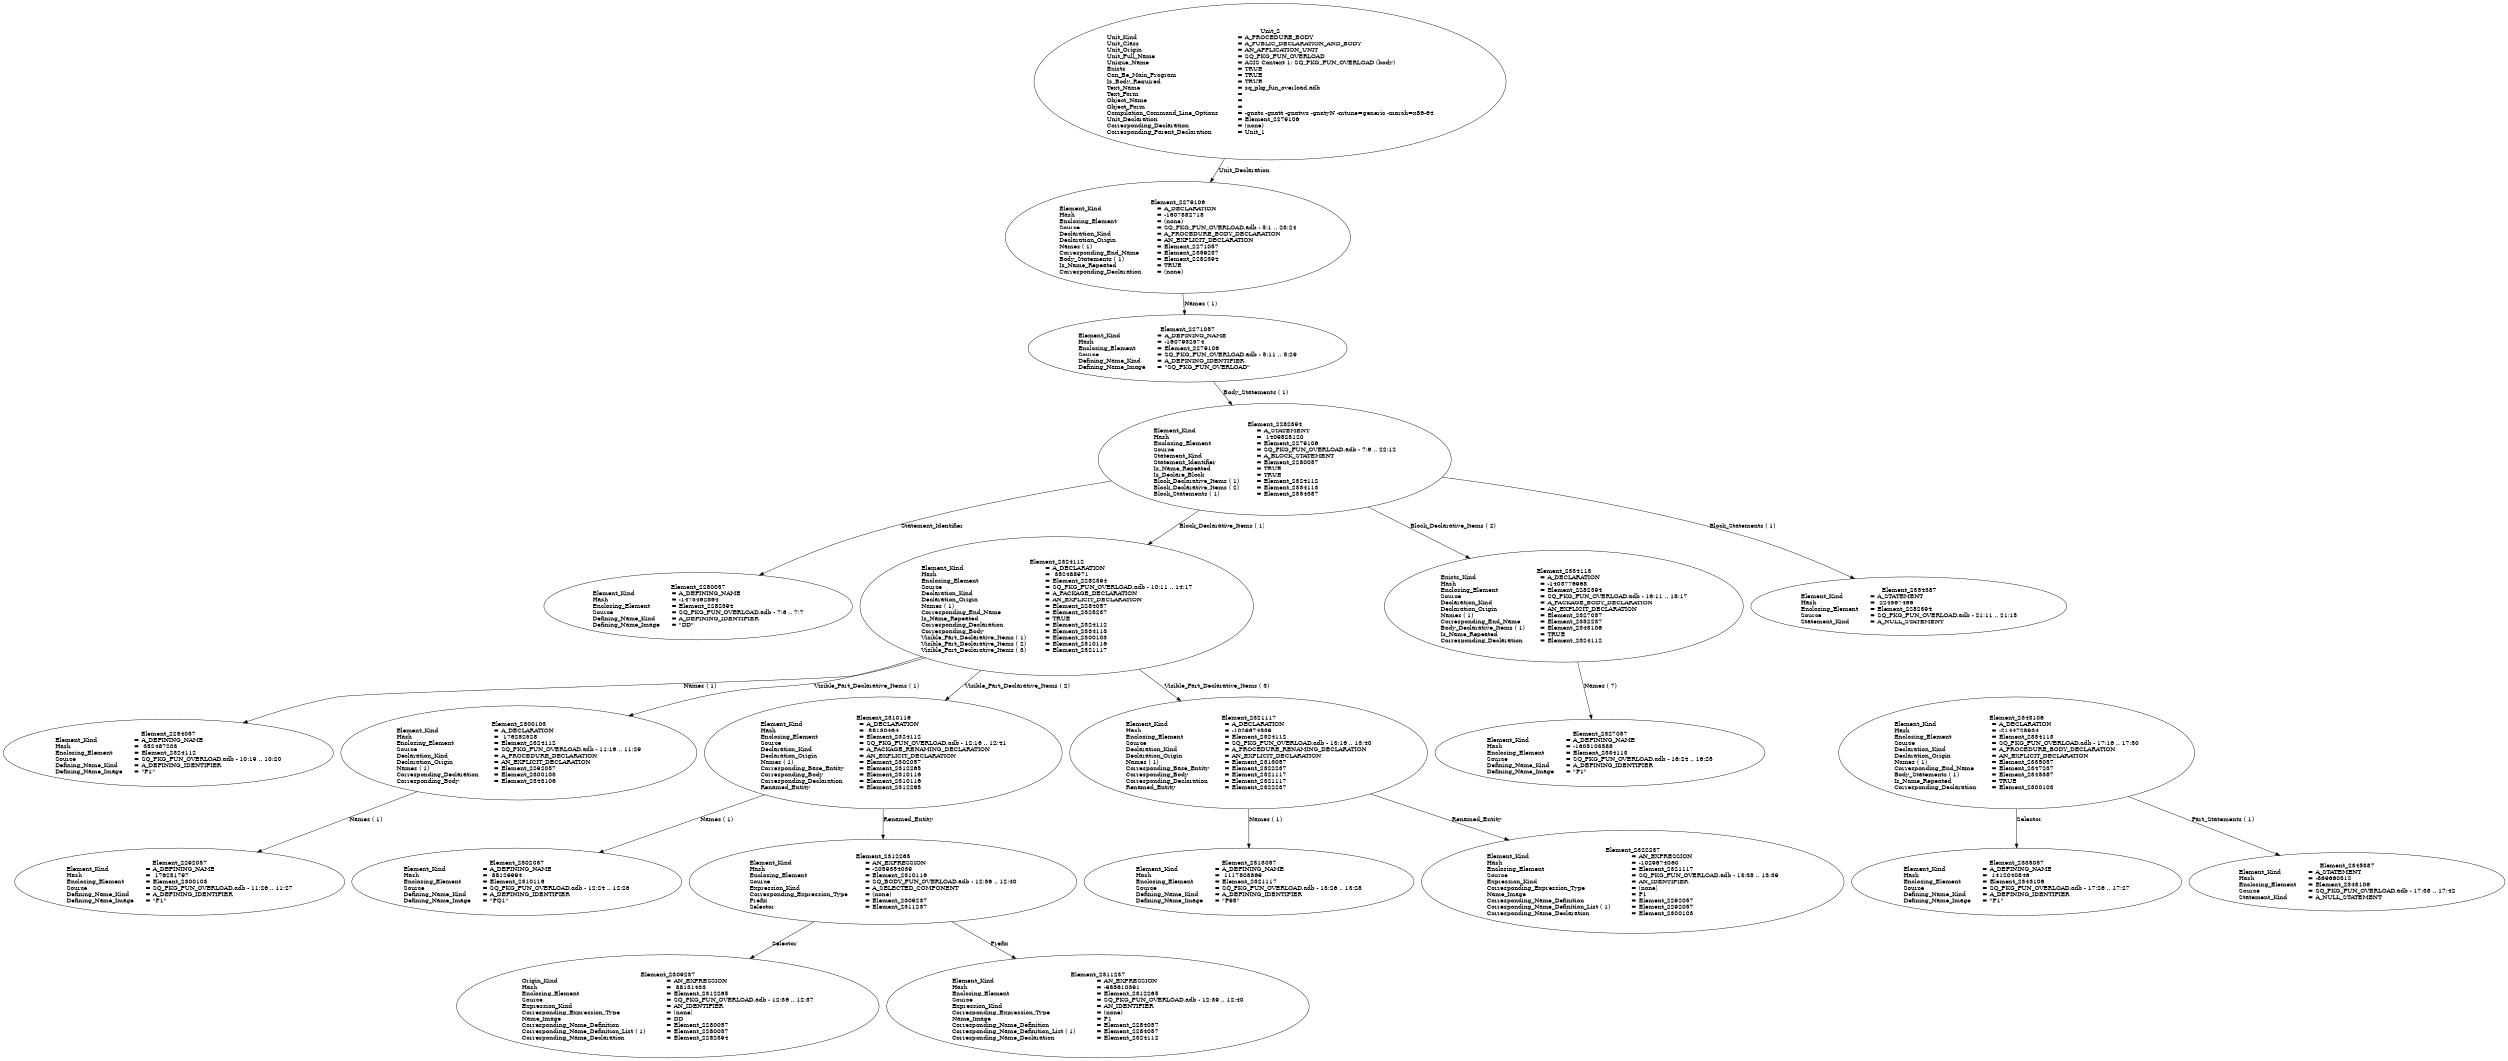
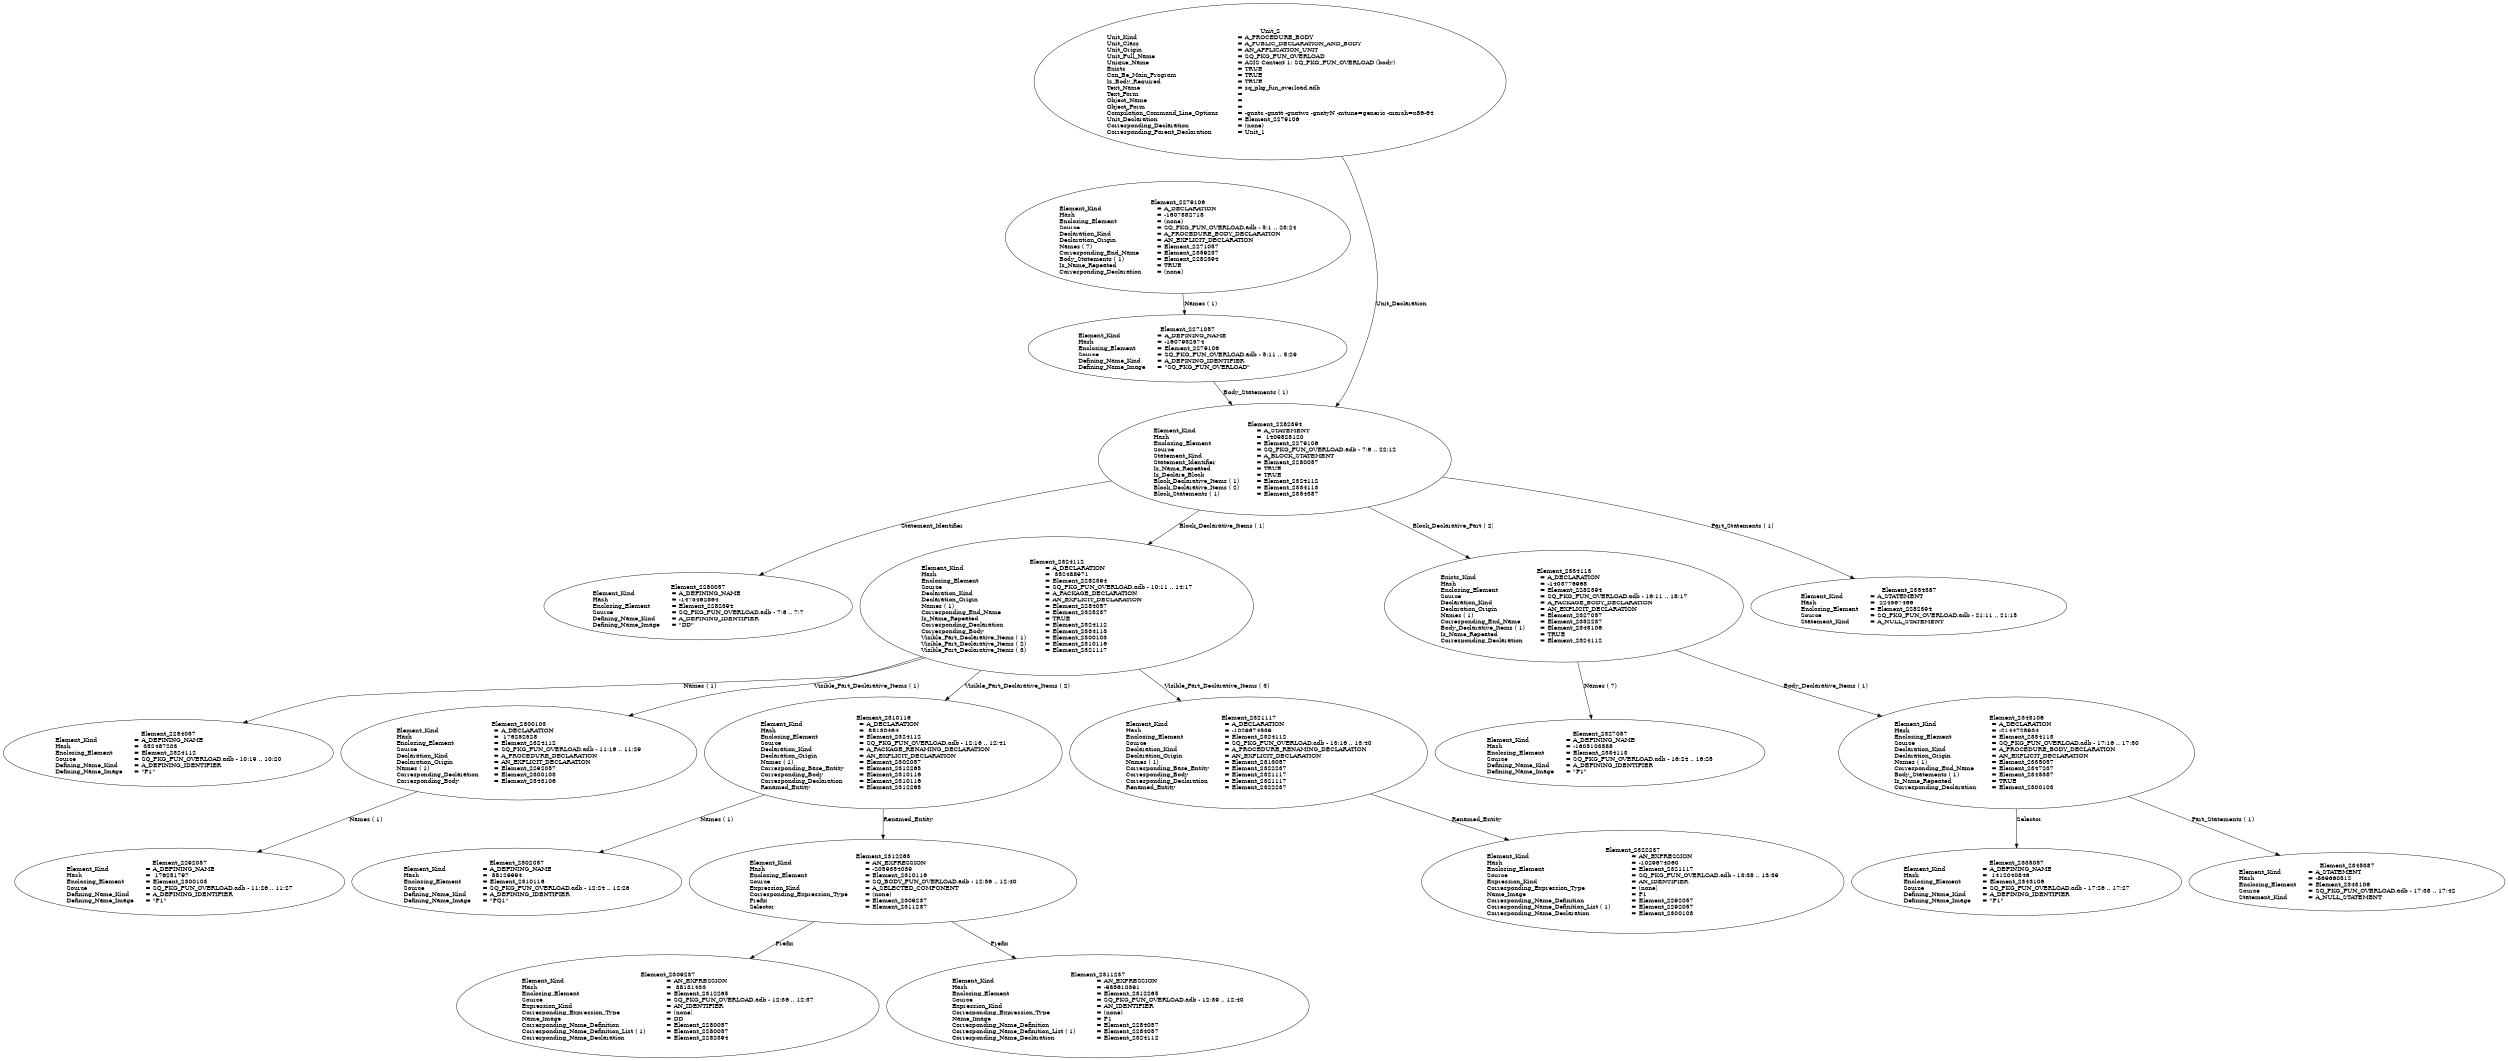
(1219, 169) -> (1377, 281)
(1079, 247) -> (1079, 247)
(1453, 526) -> (1453, 526)
(1742, 526) -> (1742, 526)
none -> (1776, 685)
(1249, 882) -> none
(785, 944) -> (785, 944)
(543, 981) -> (547, 981)
